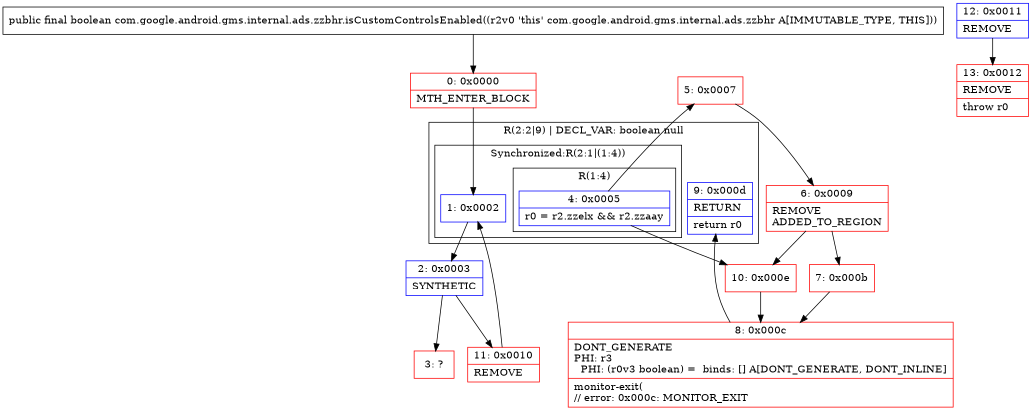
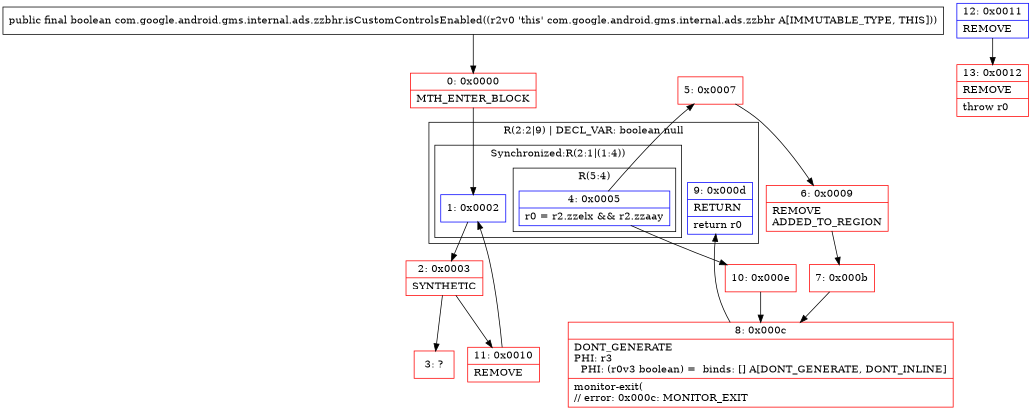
(594, 177) -> (594, 177)
(792, 245) -> none
(444, 278) -> (444, 278)
